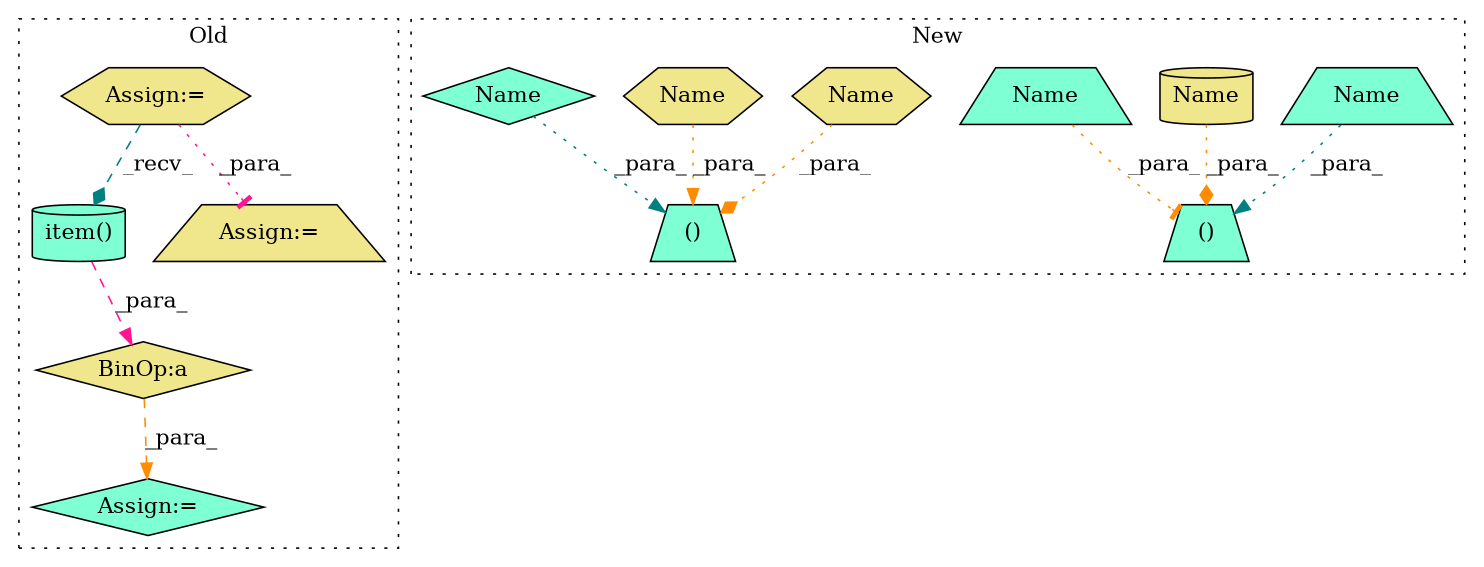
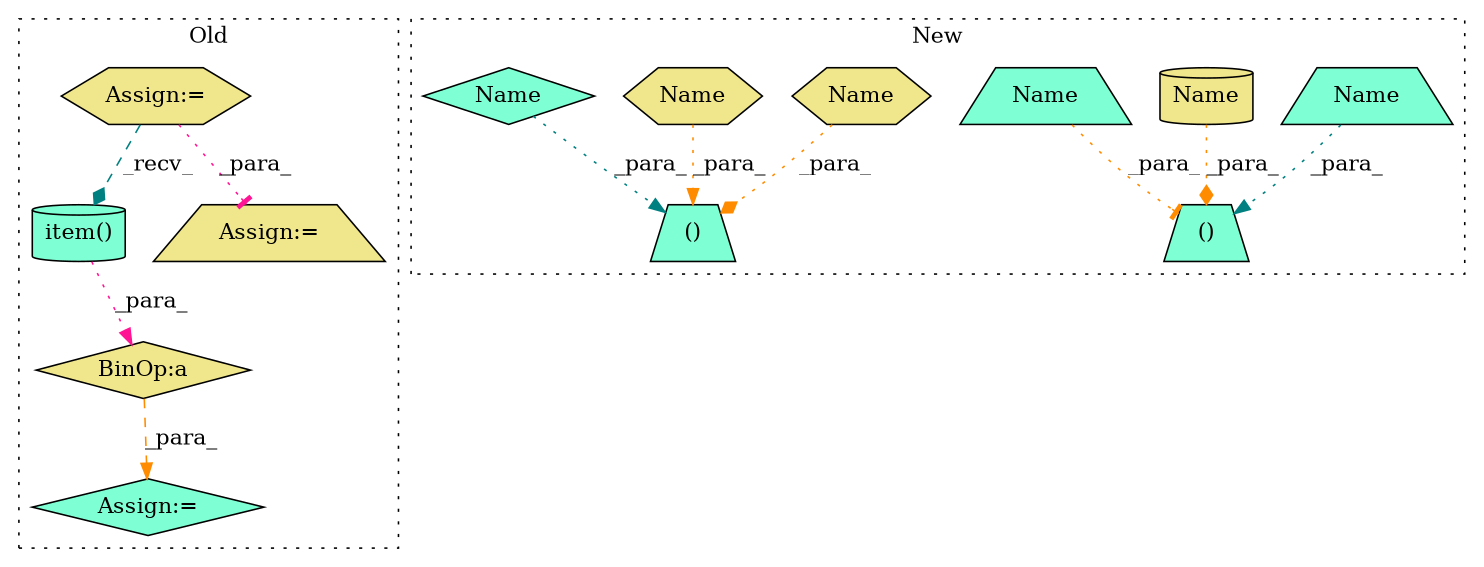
(108, 296) -> (108, 296)
